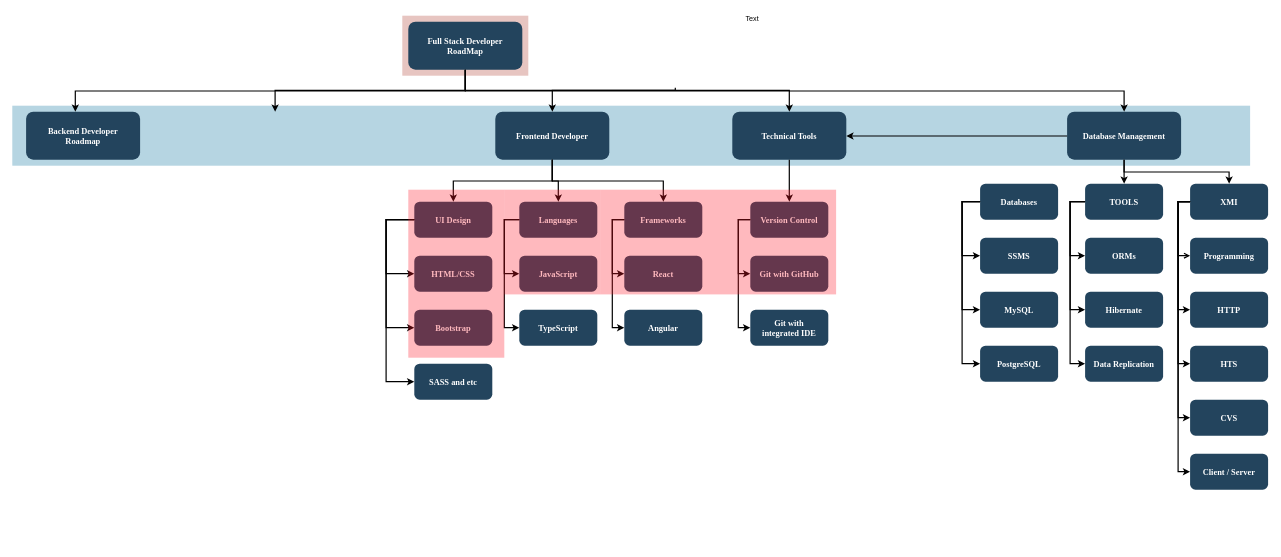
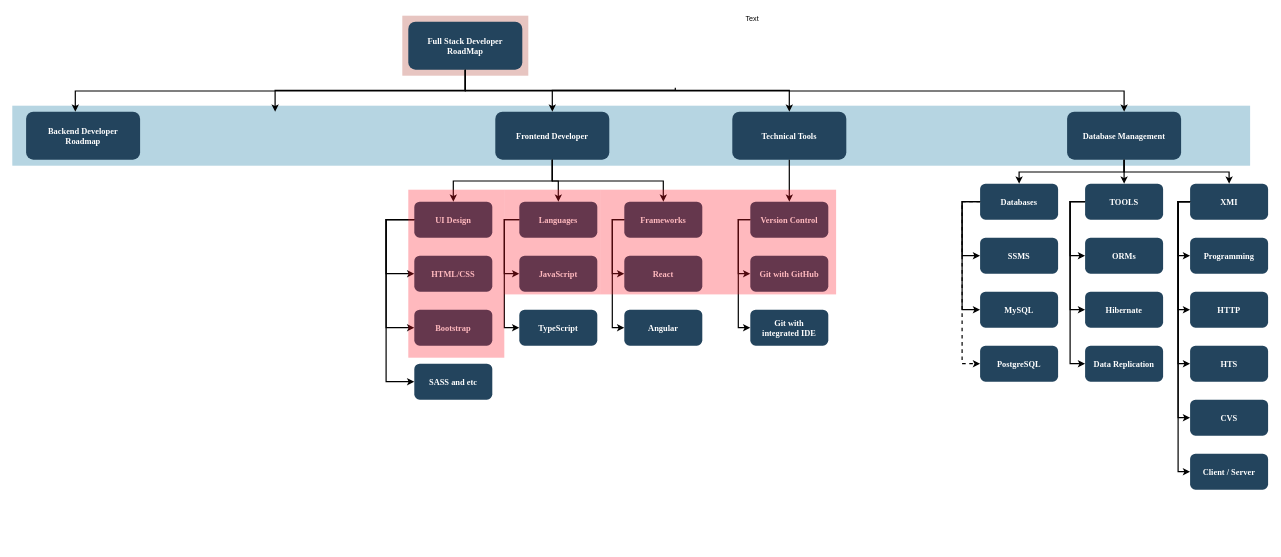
(853, 136) -> (1068, 172)
(1184, 256) -> (1183, 256)
(962, 344) -> (962, 344)
